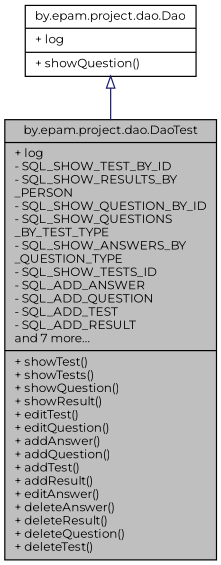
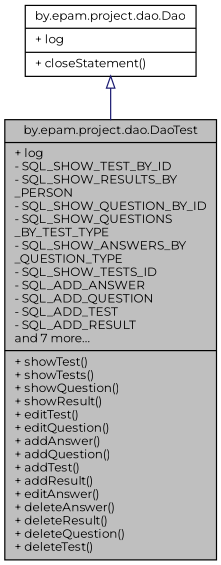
(88, 64) -> (91, 64)
